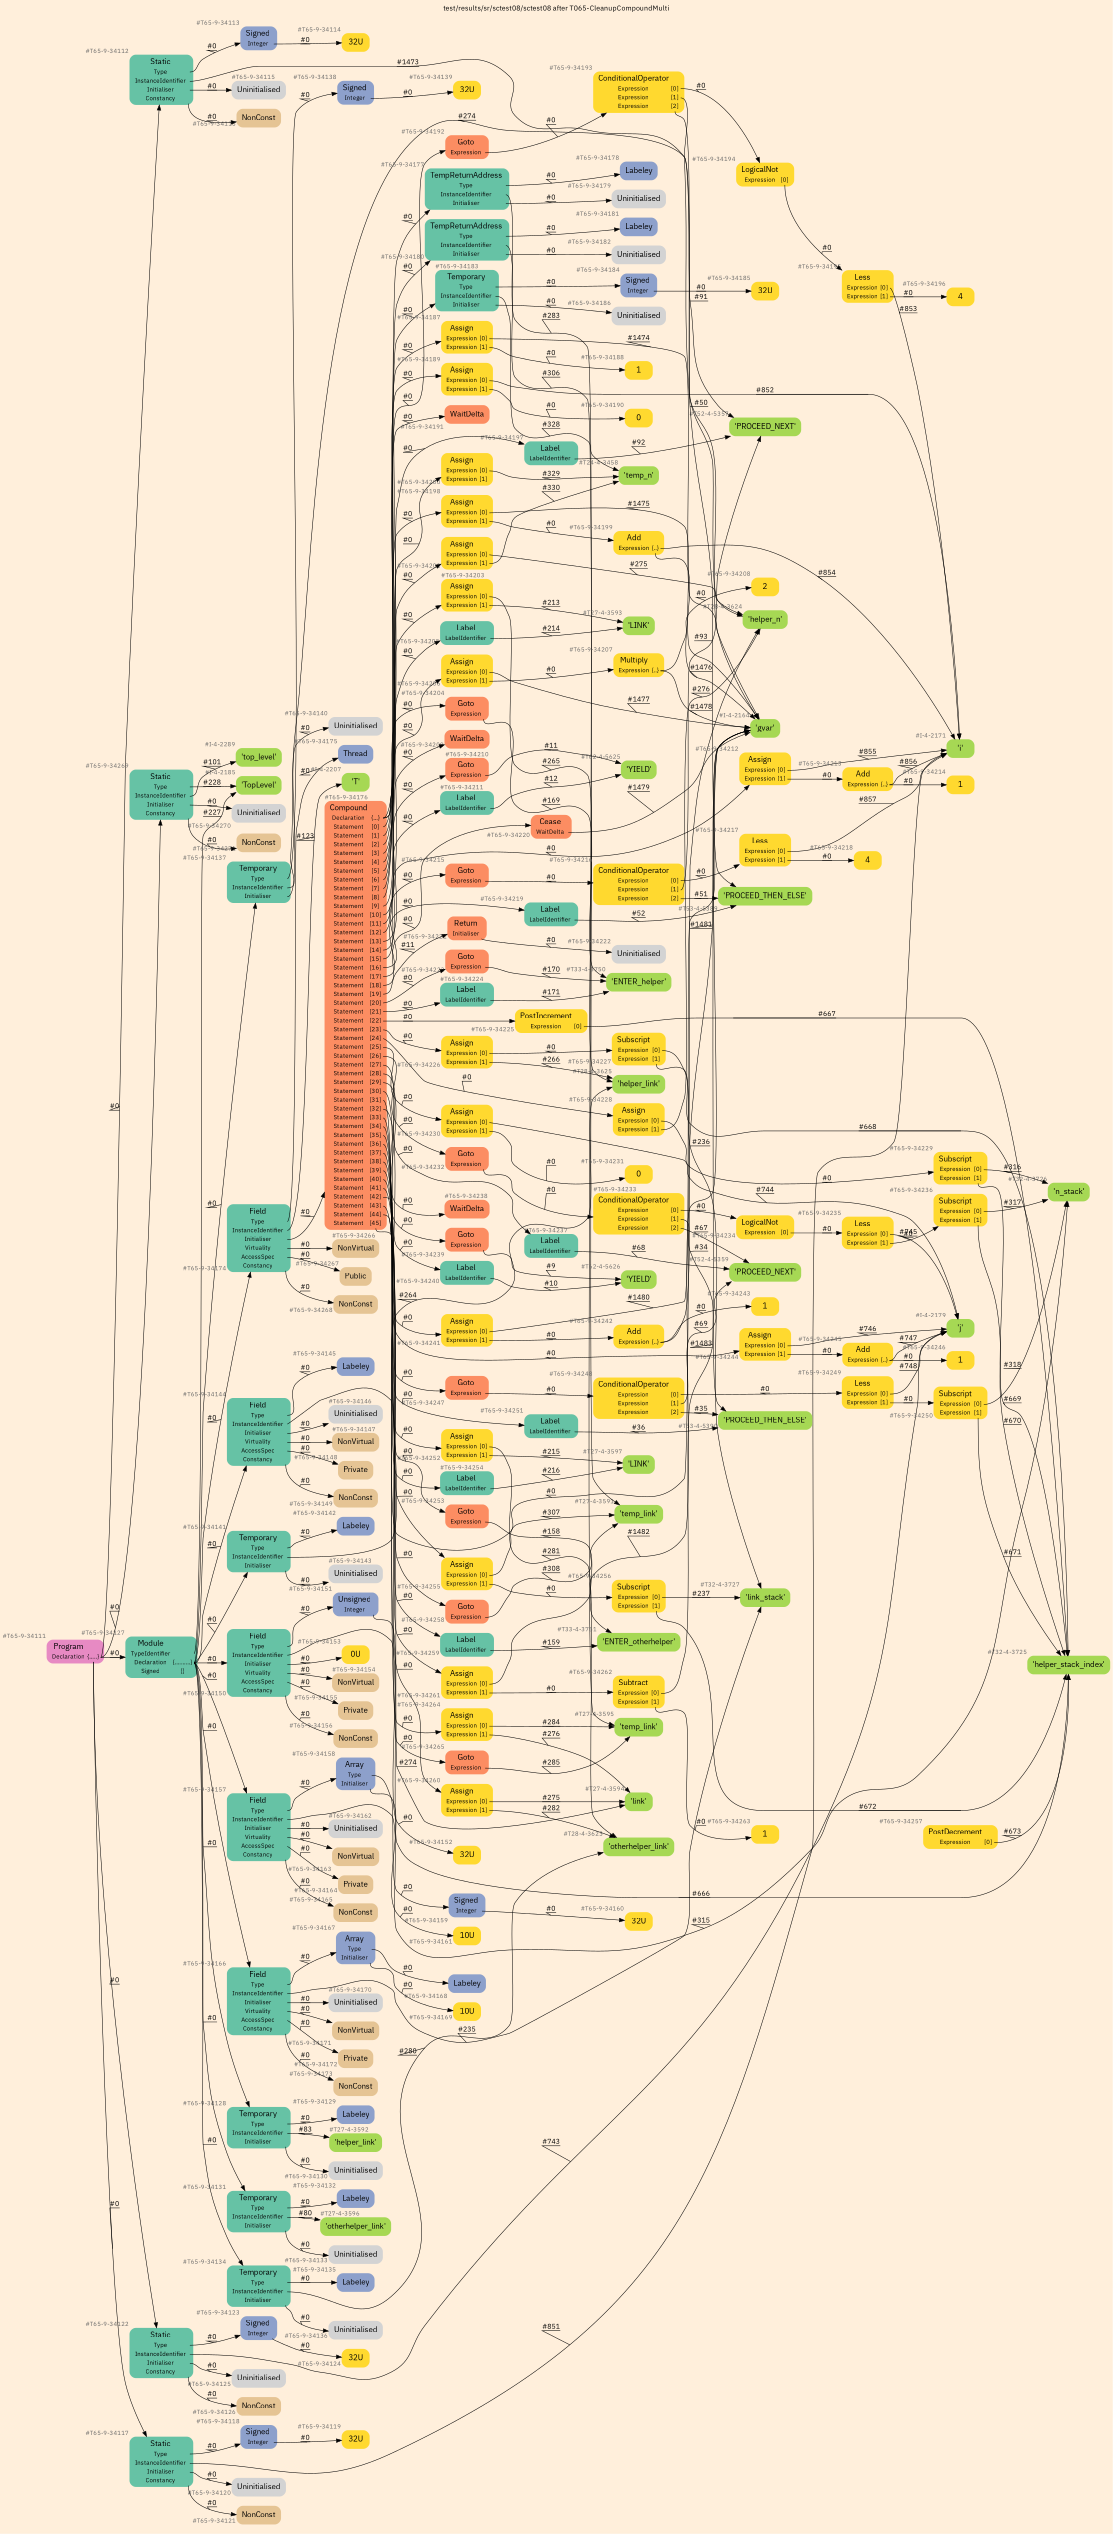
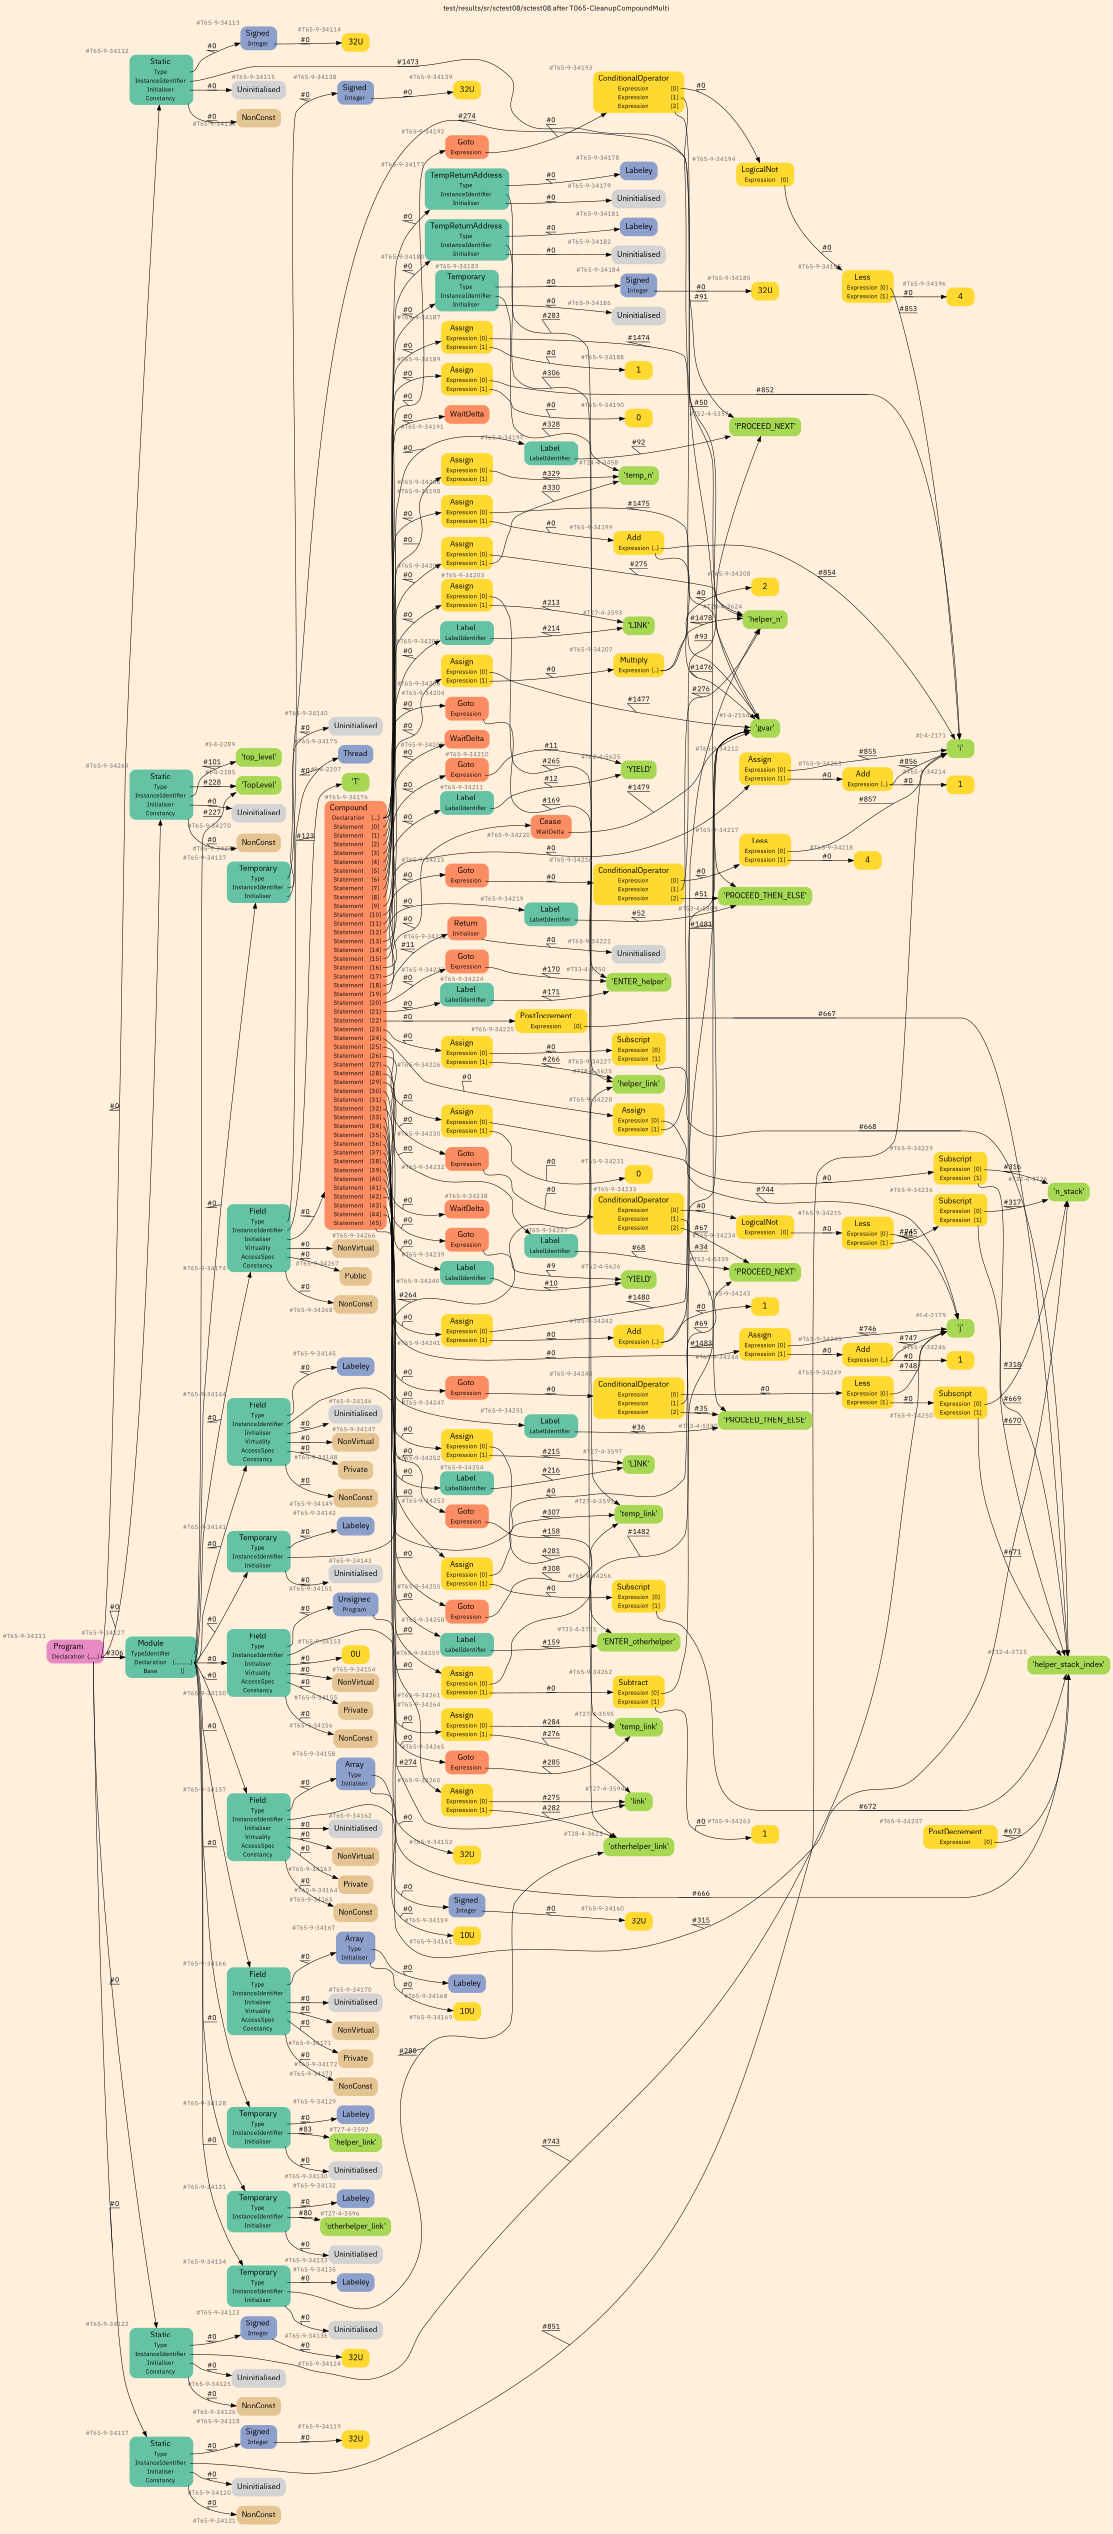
(692, 712) -> (693, 629)
(765, 1598) -> none
(355, 1610) -> (355, 1610)
(115, 1653) -> (115, 1653)
(151, 1671) -> (151, 1671)
